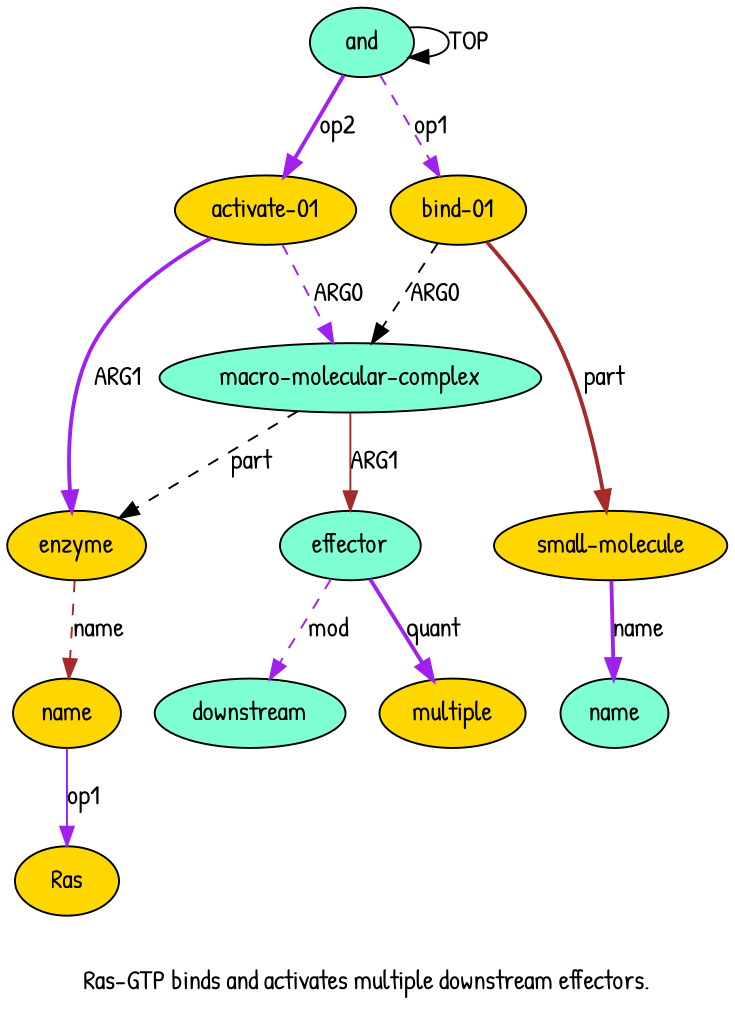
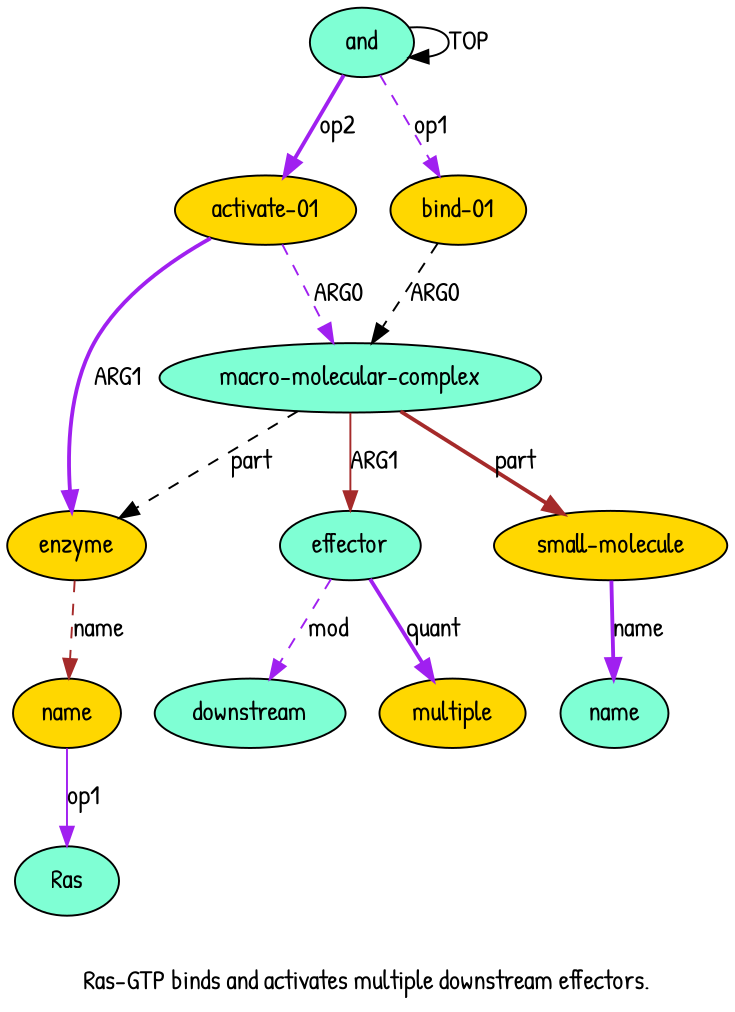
(565, 357) -> (474, 457)
(67, 881) -> (67, 881)
